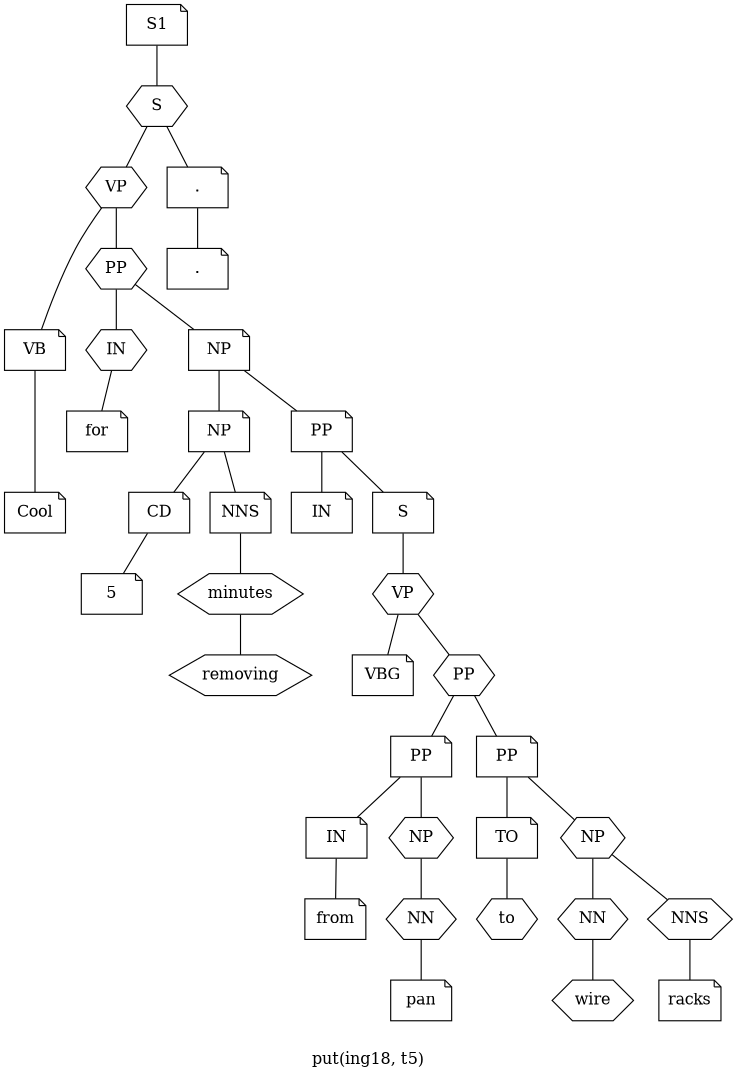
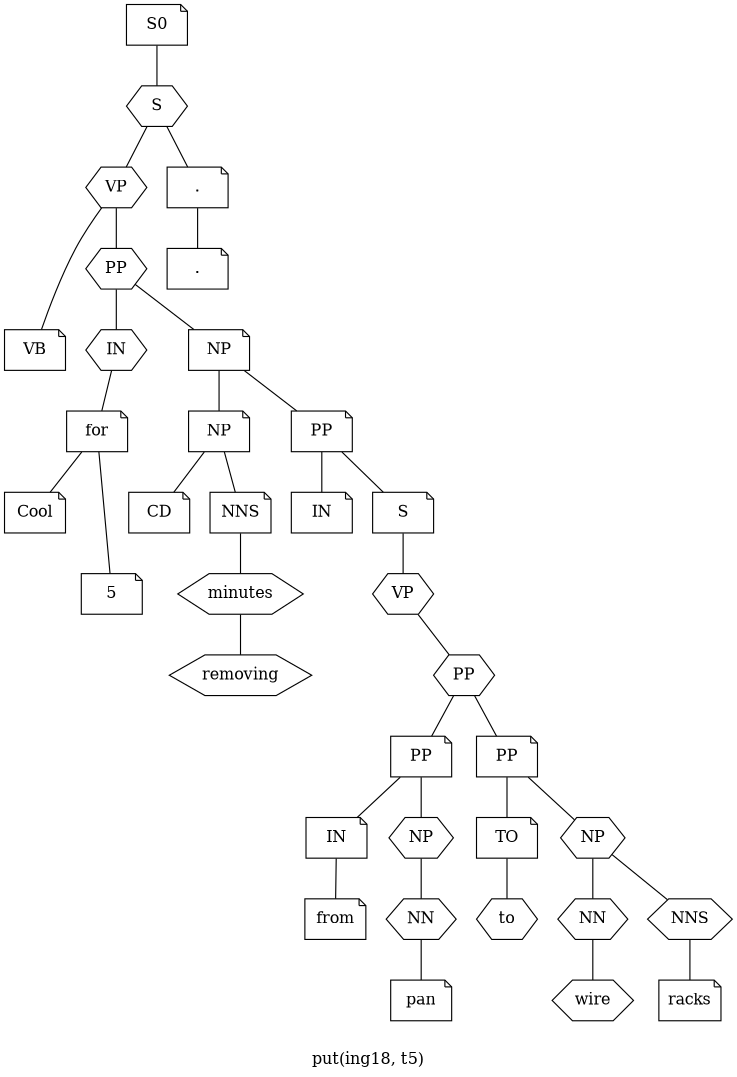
(157, 25) -> (157, 25)
(35, 431) -> (66, 472)
(135, 553) -> (104, 513)
(383, 675) -> none
